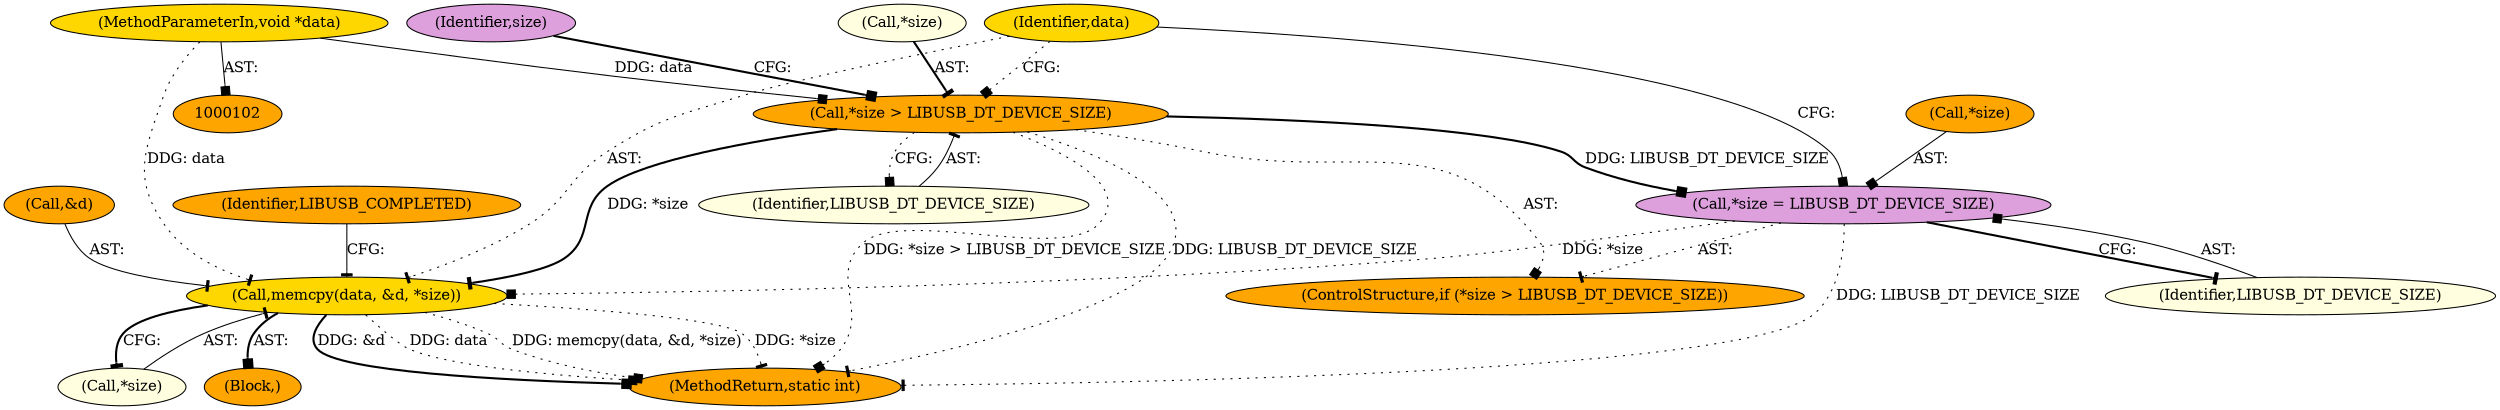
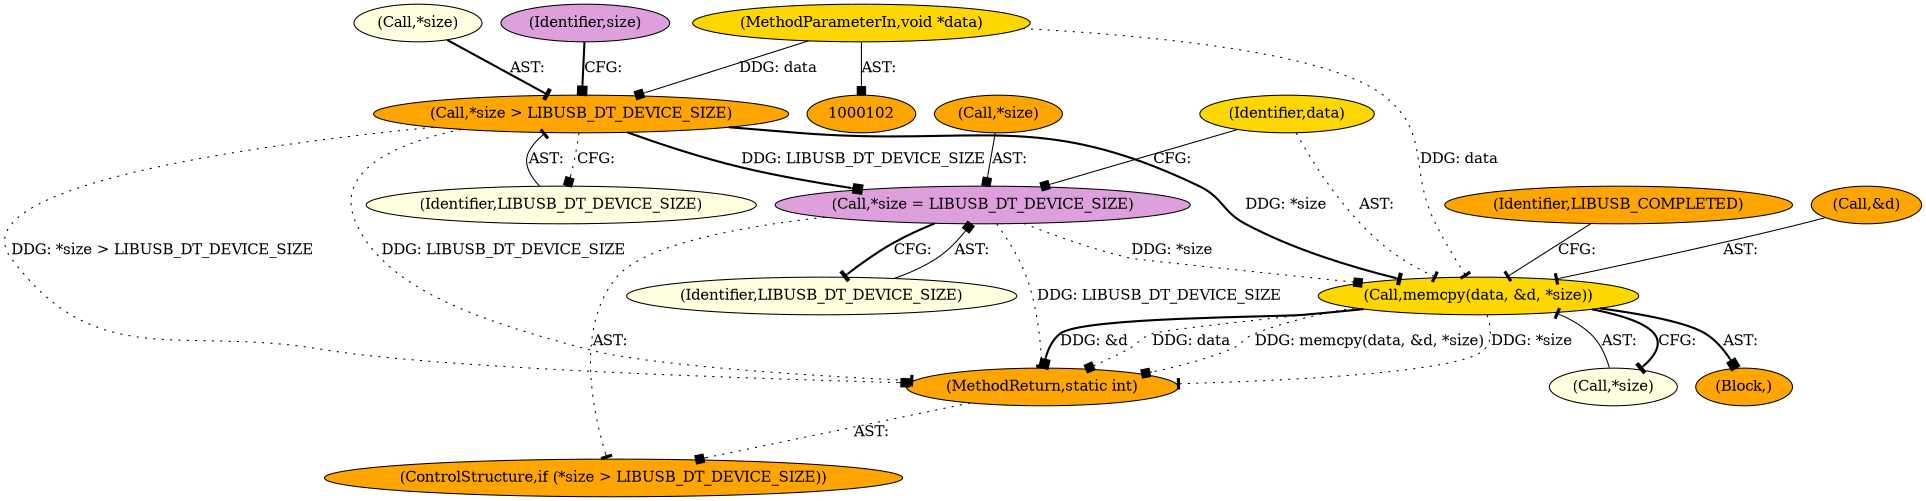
(1021, 65) -> none
(1334, 162) -> (838, 430)
